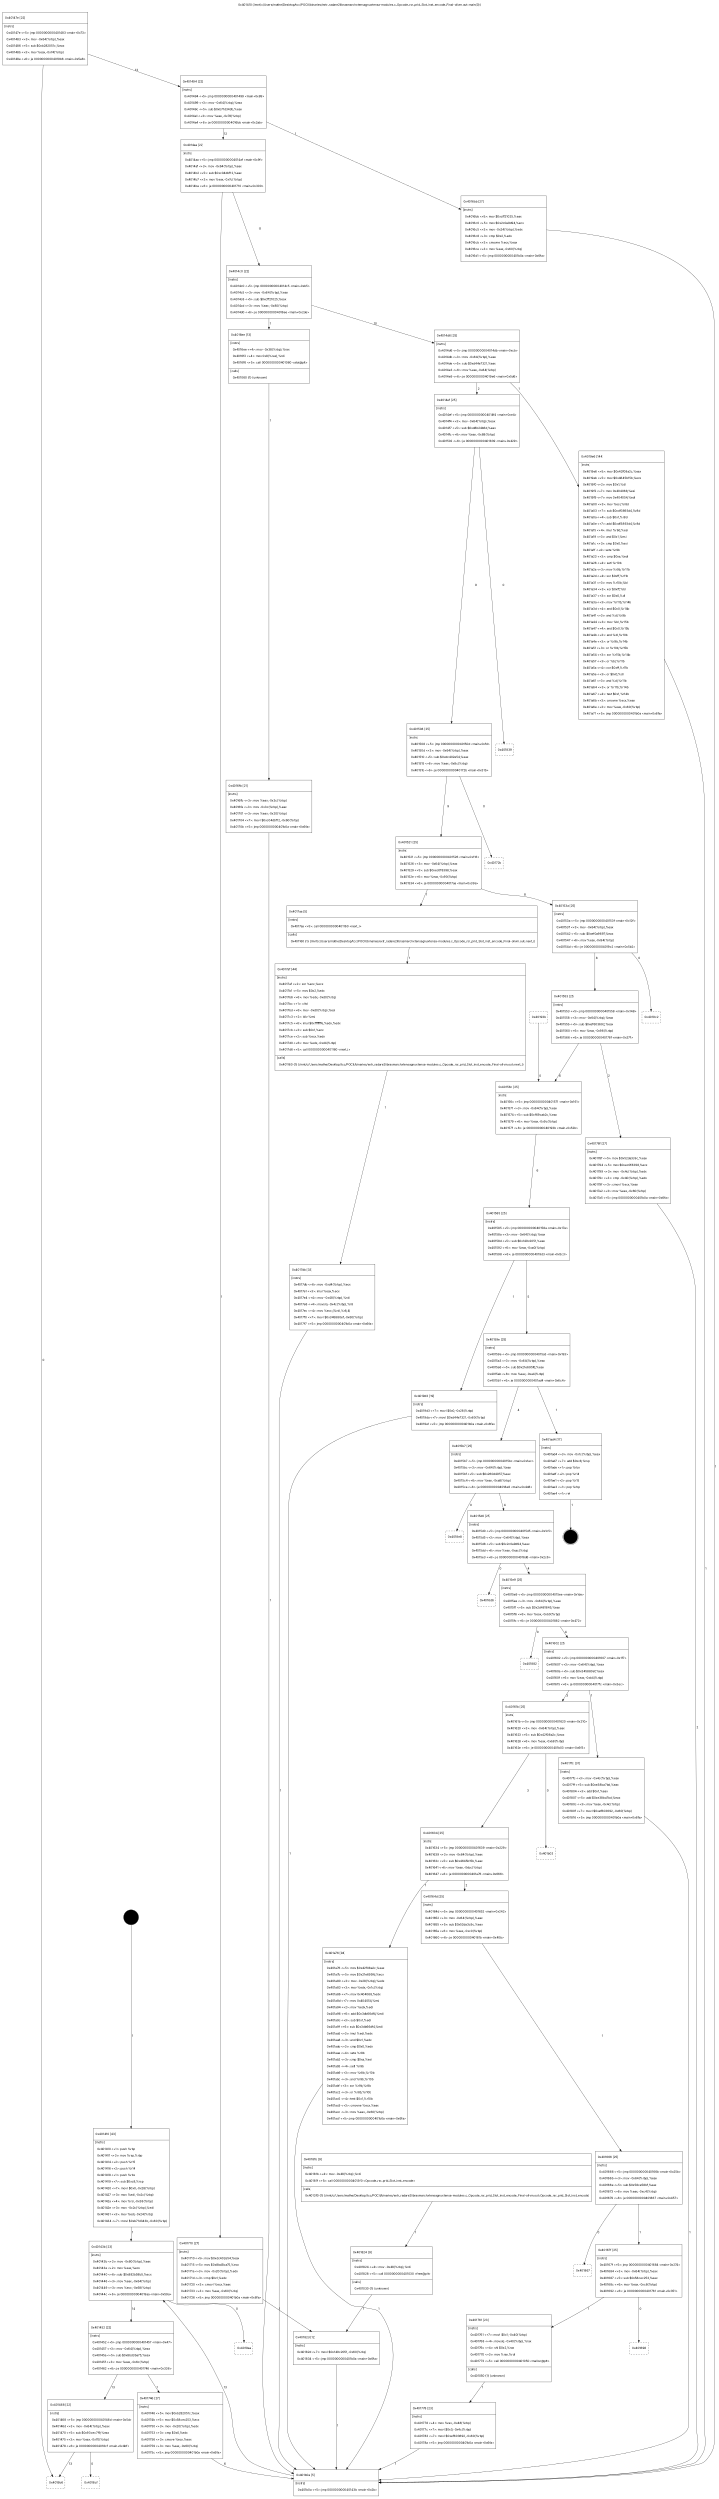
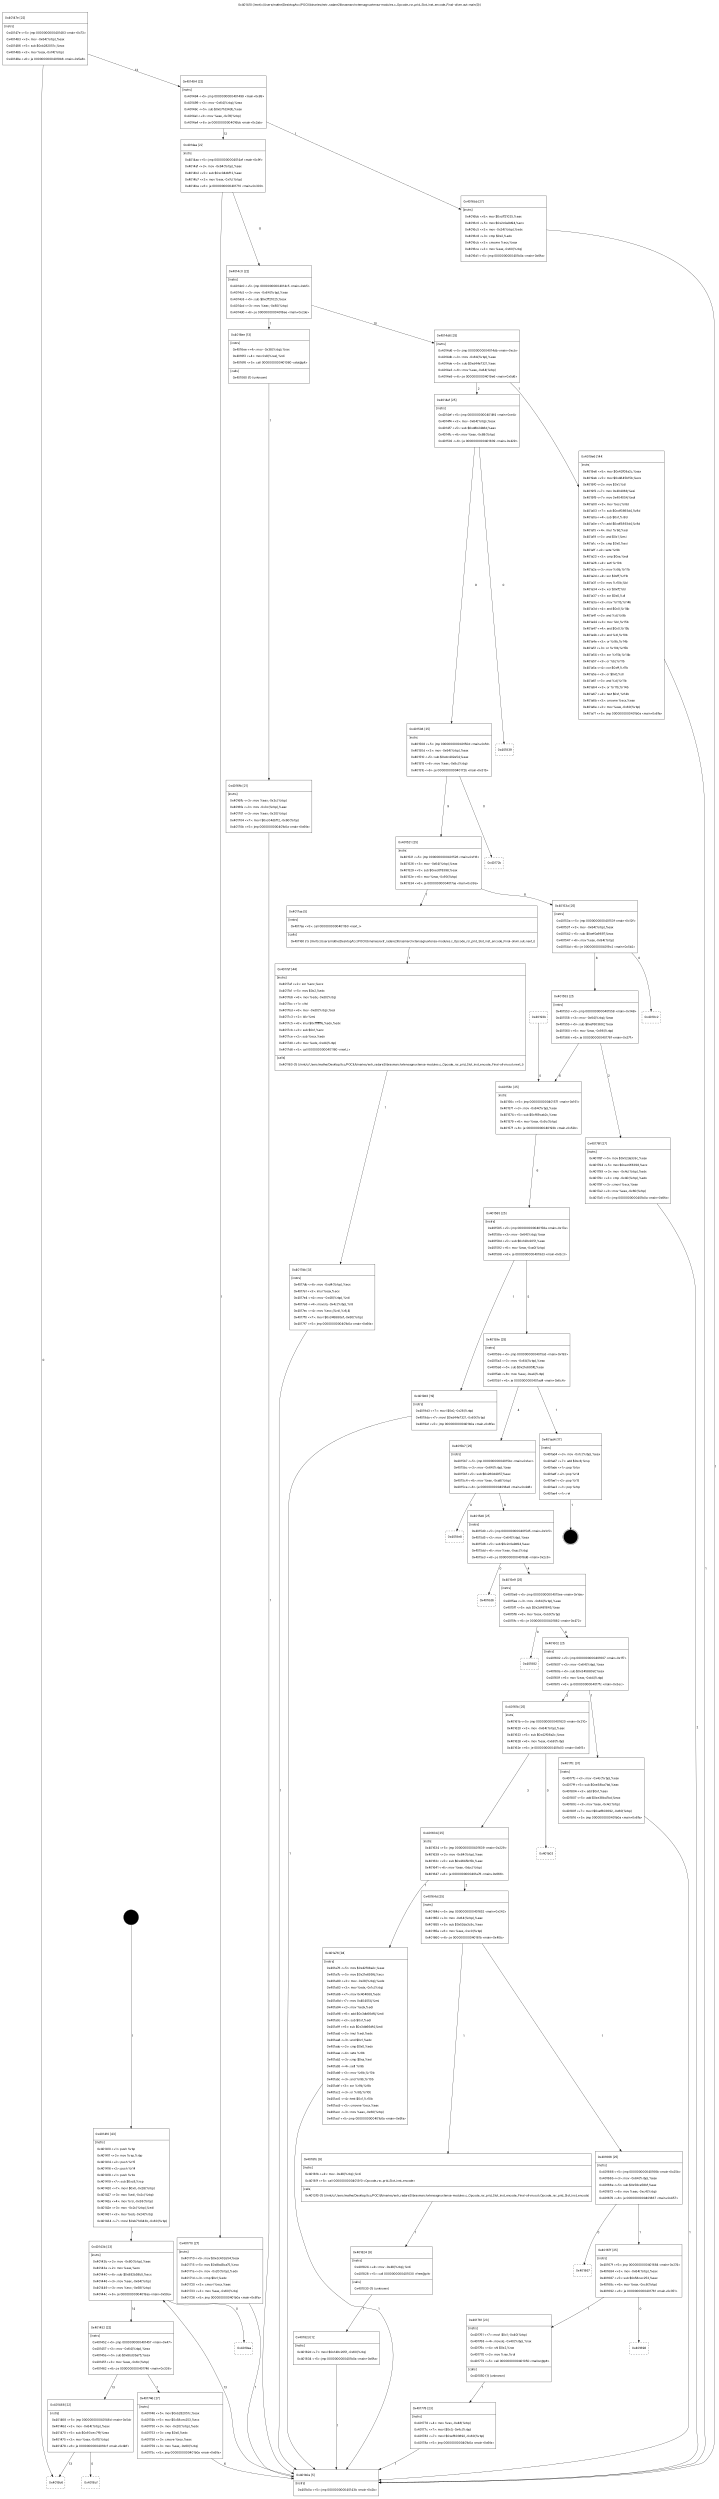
none -> (455, 2048)
(285, 2314) -> (251, 2400)
